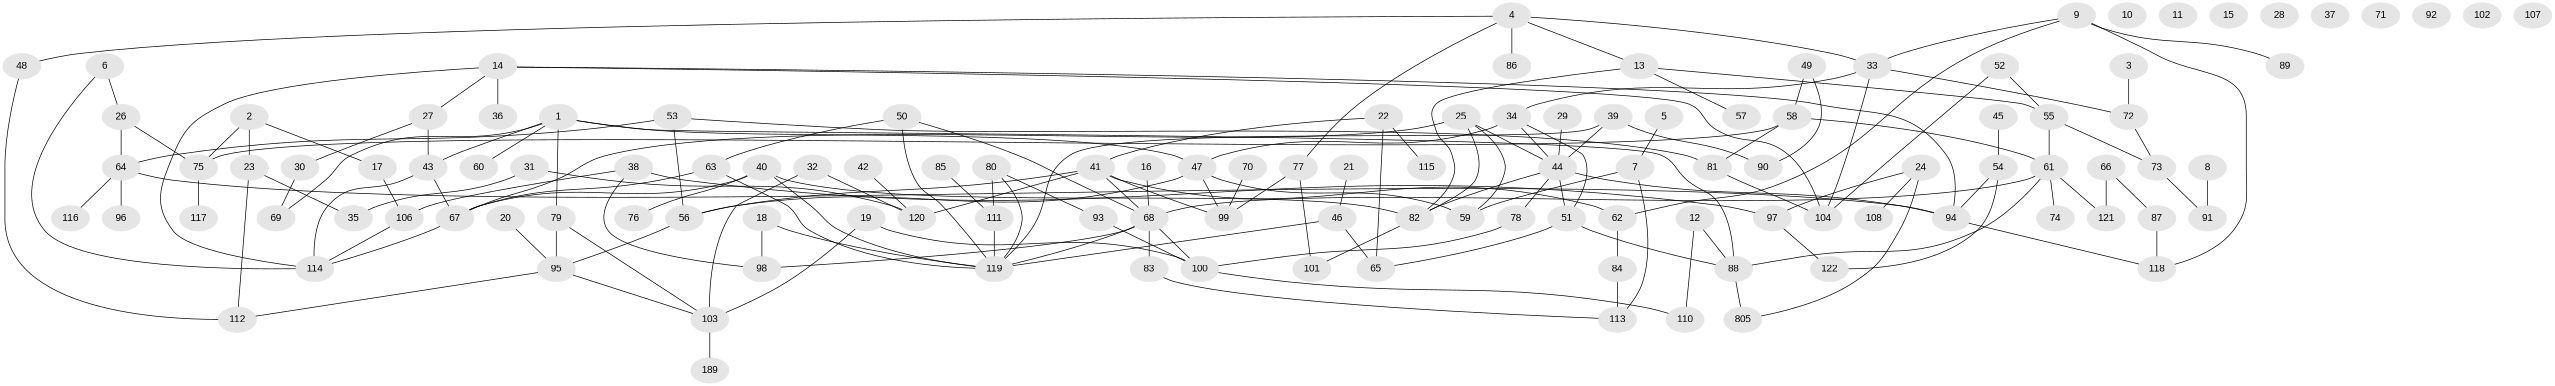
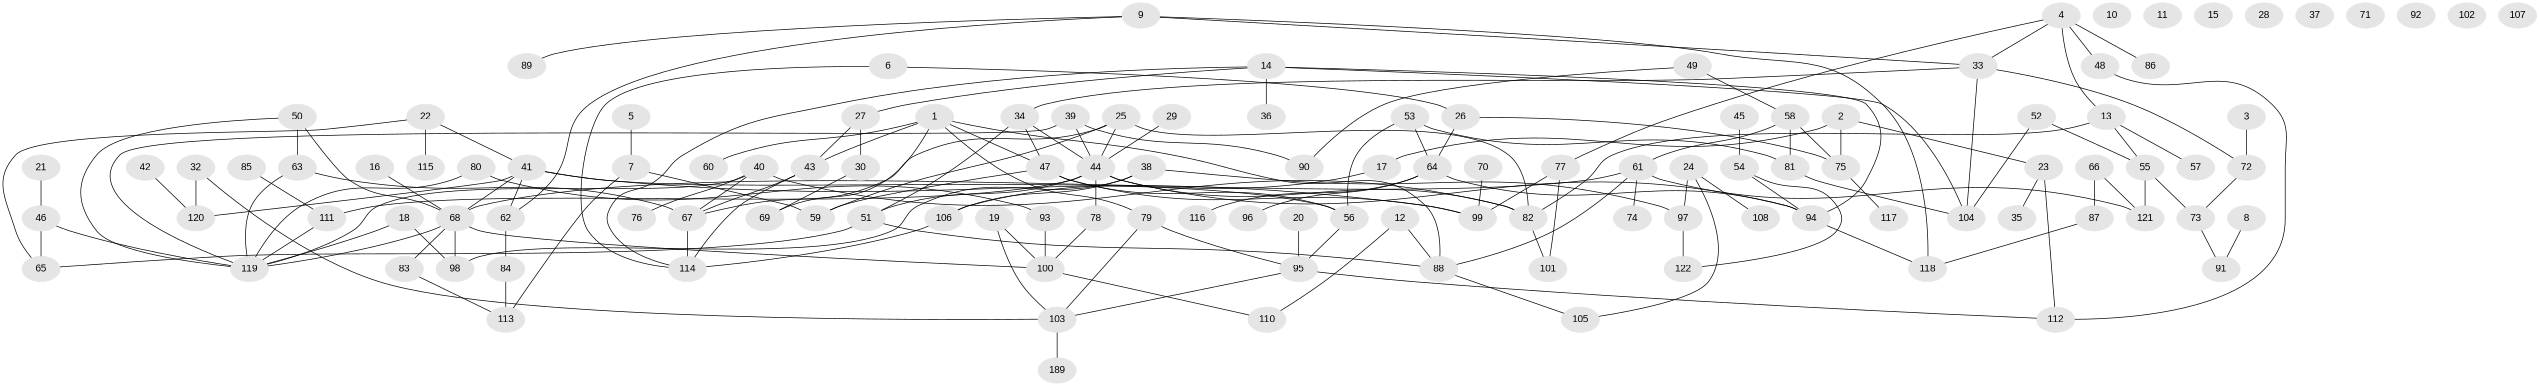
(2049, 142) -> (2145, 193)
(530, 168) -> none
(993, 189) -> (565, 198)
(1743, 320) -> (1580, 320)
